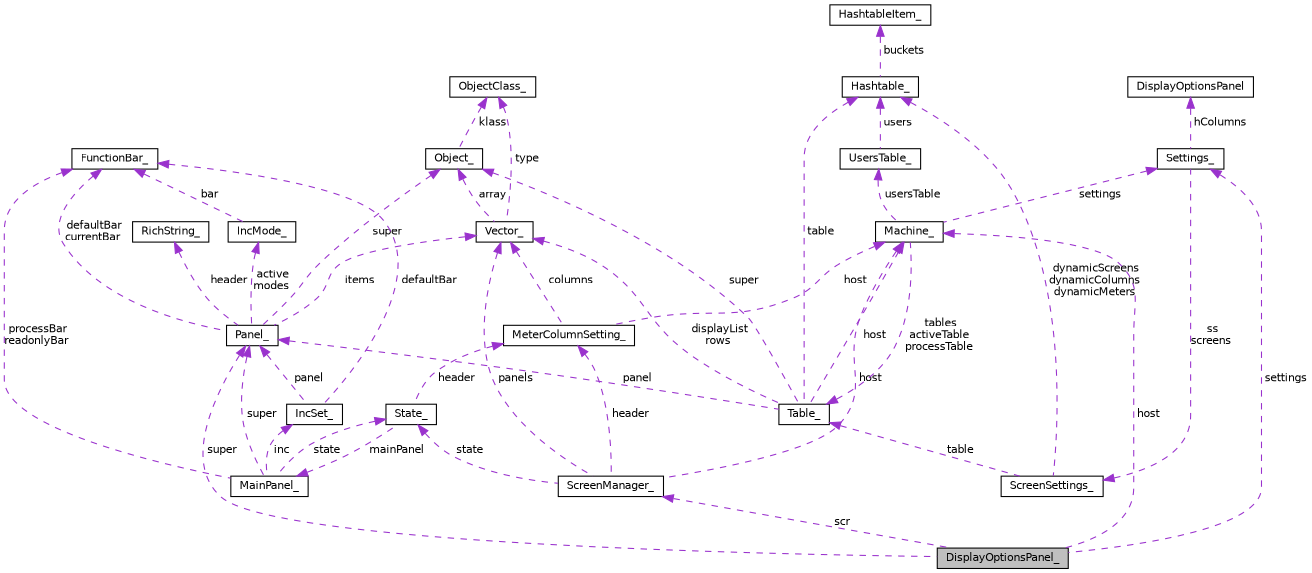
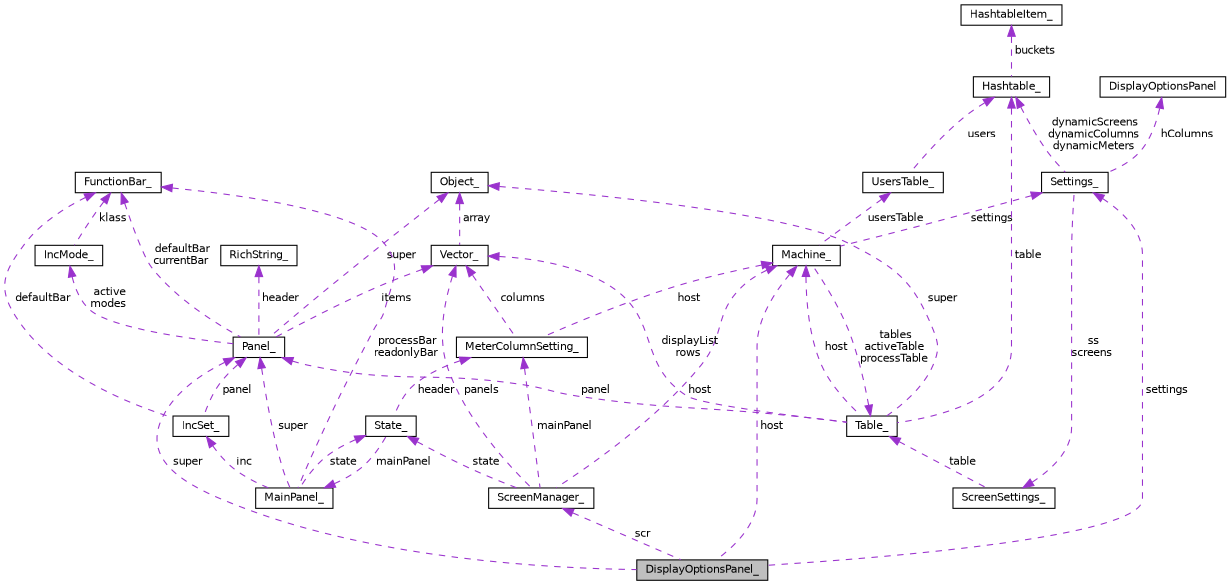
(493, 87) -> none
(208, 195) -> (111, 218)
(1041, 263) -> (1040, 141)
(629, 414) -> (563, 426)
